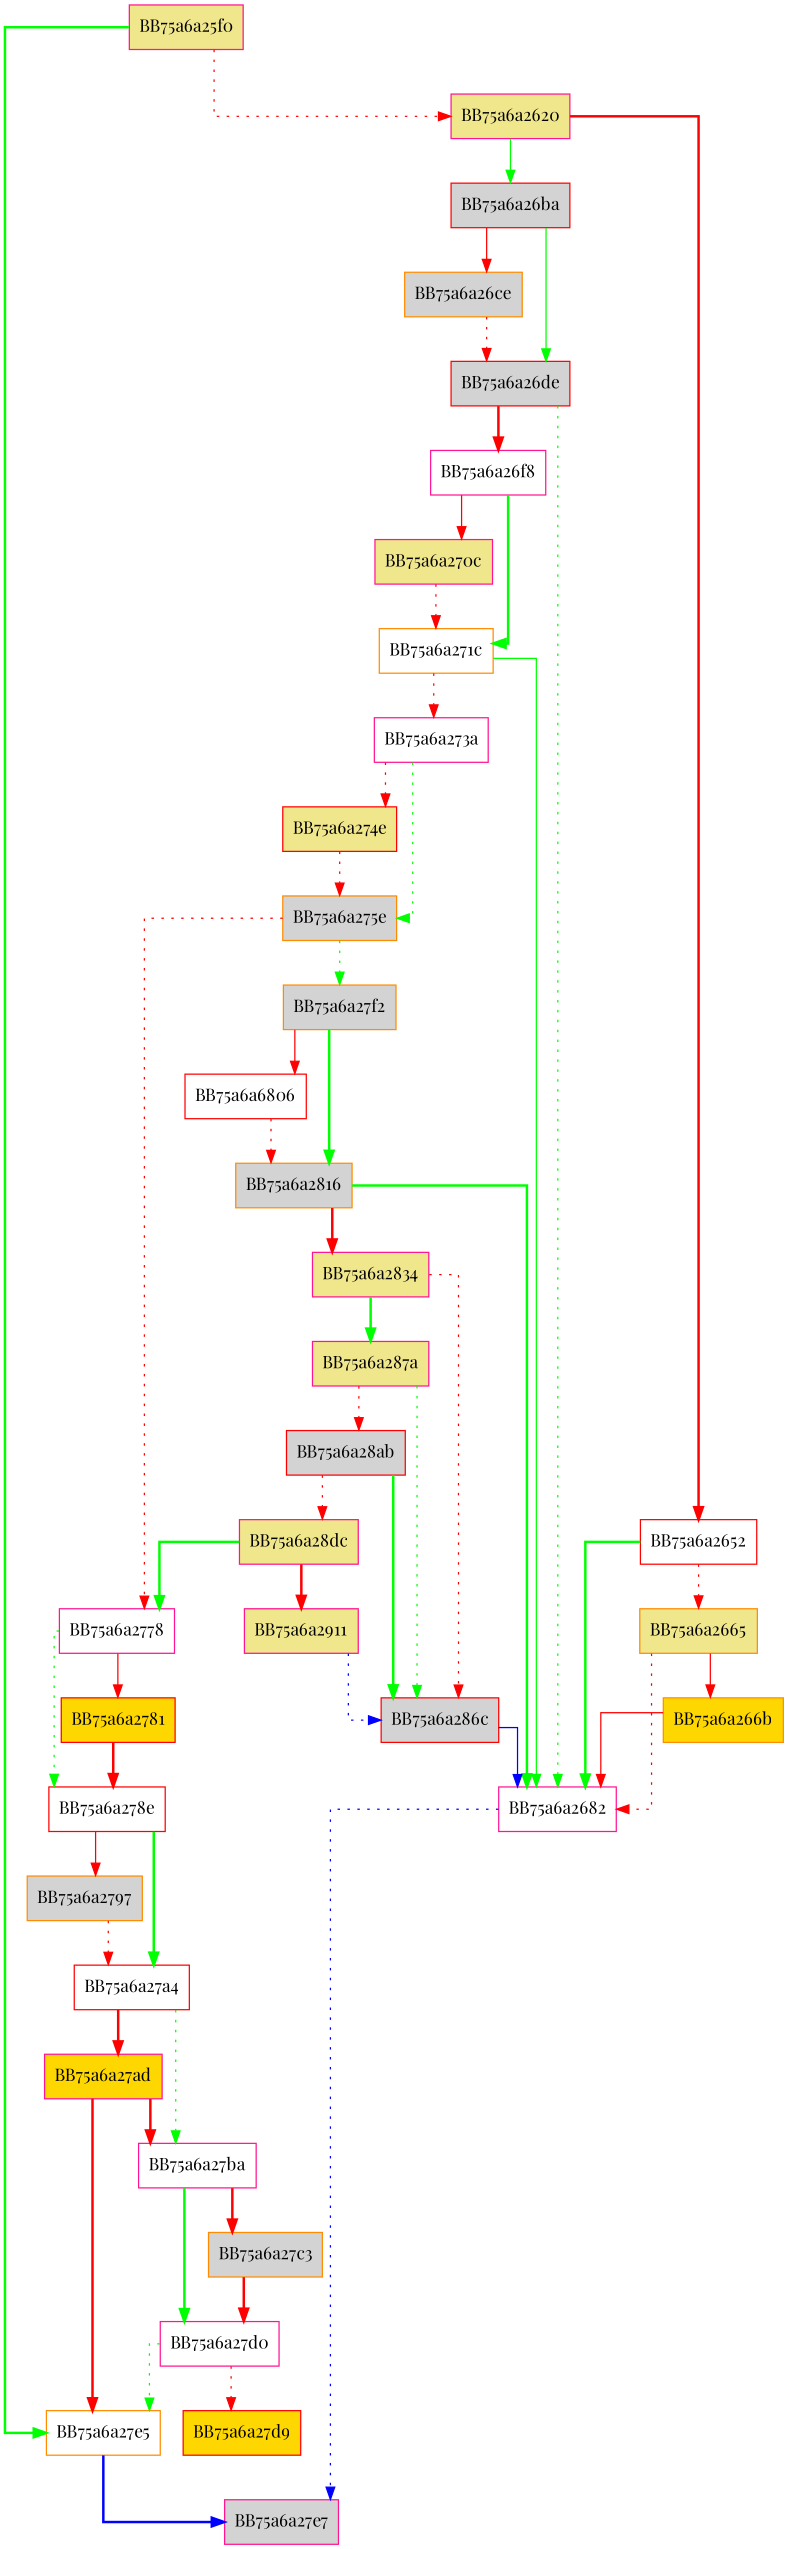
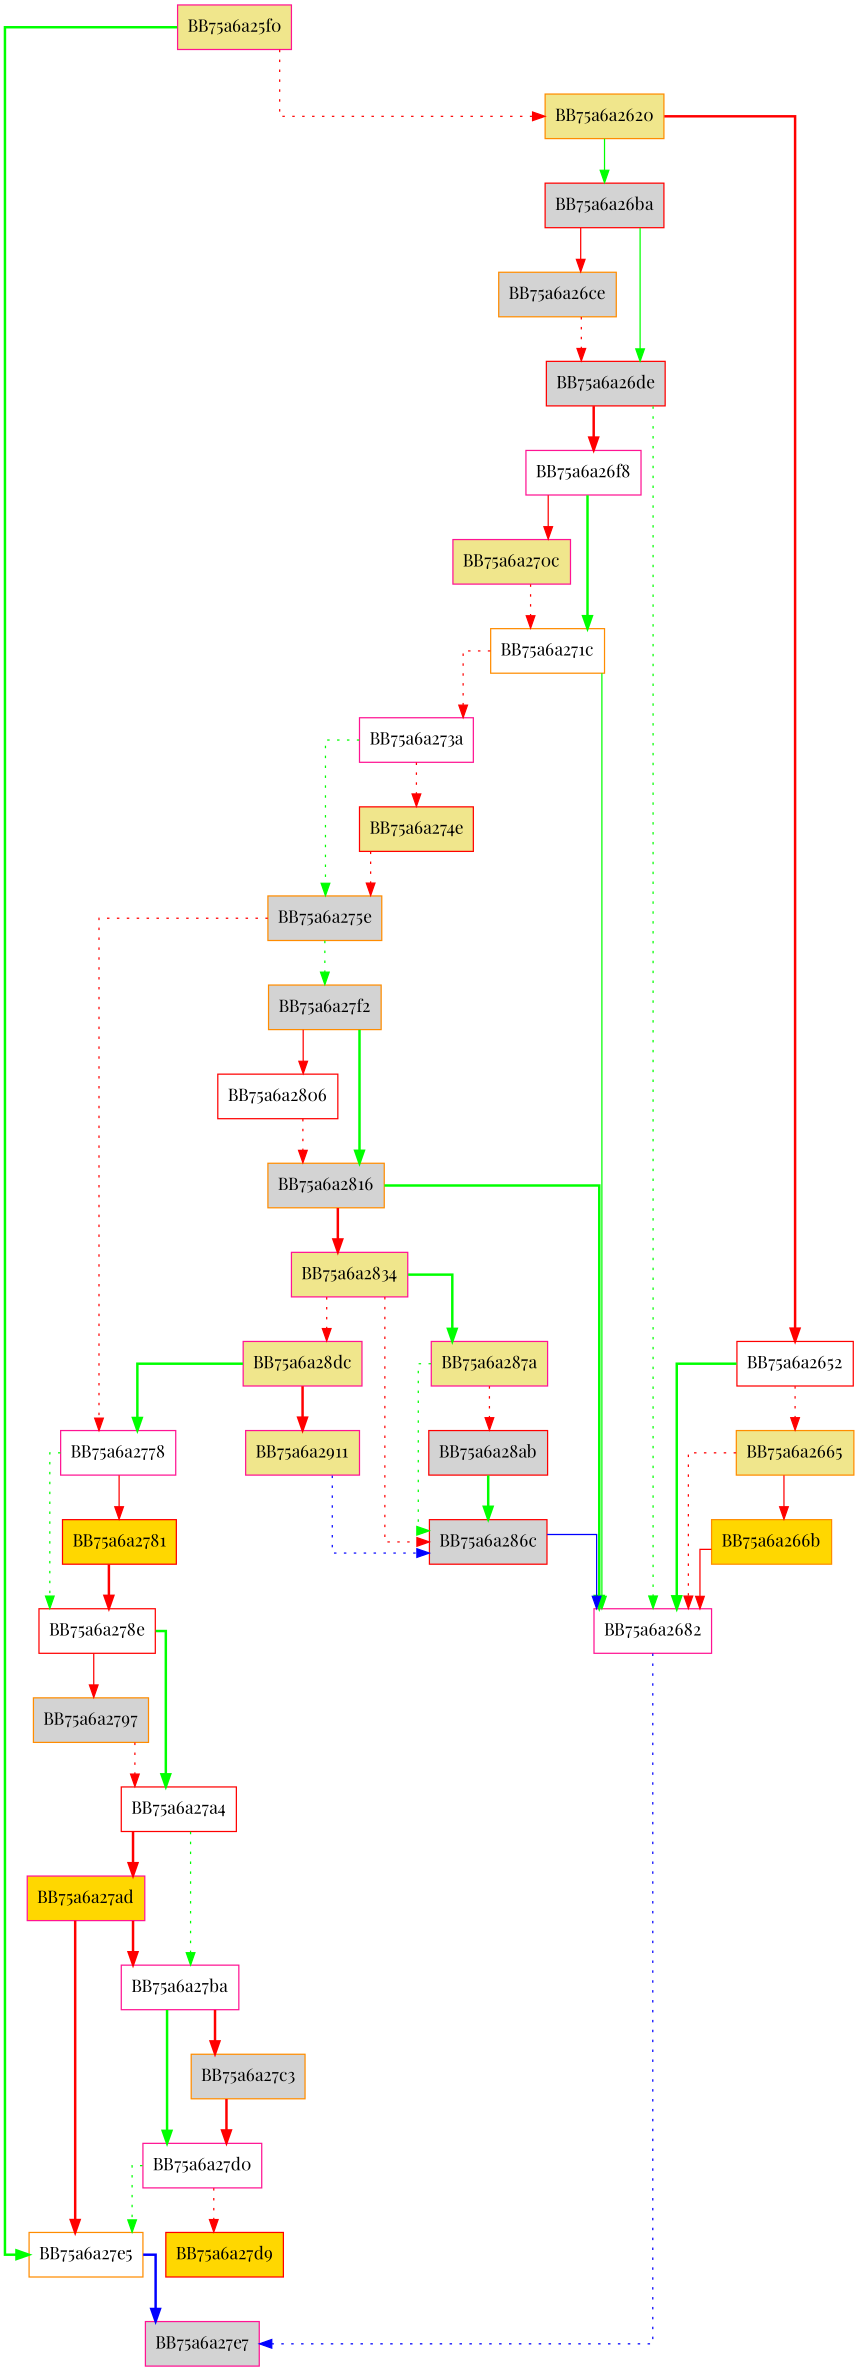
(510, 116) -> (605, 116)
(246, 1096) -> (278, 1096)
(322, 1491) -> (327, 1313)
